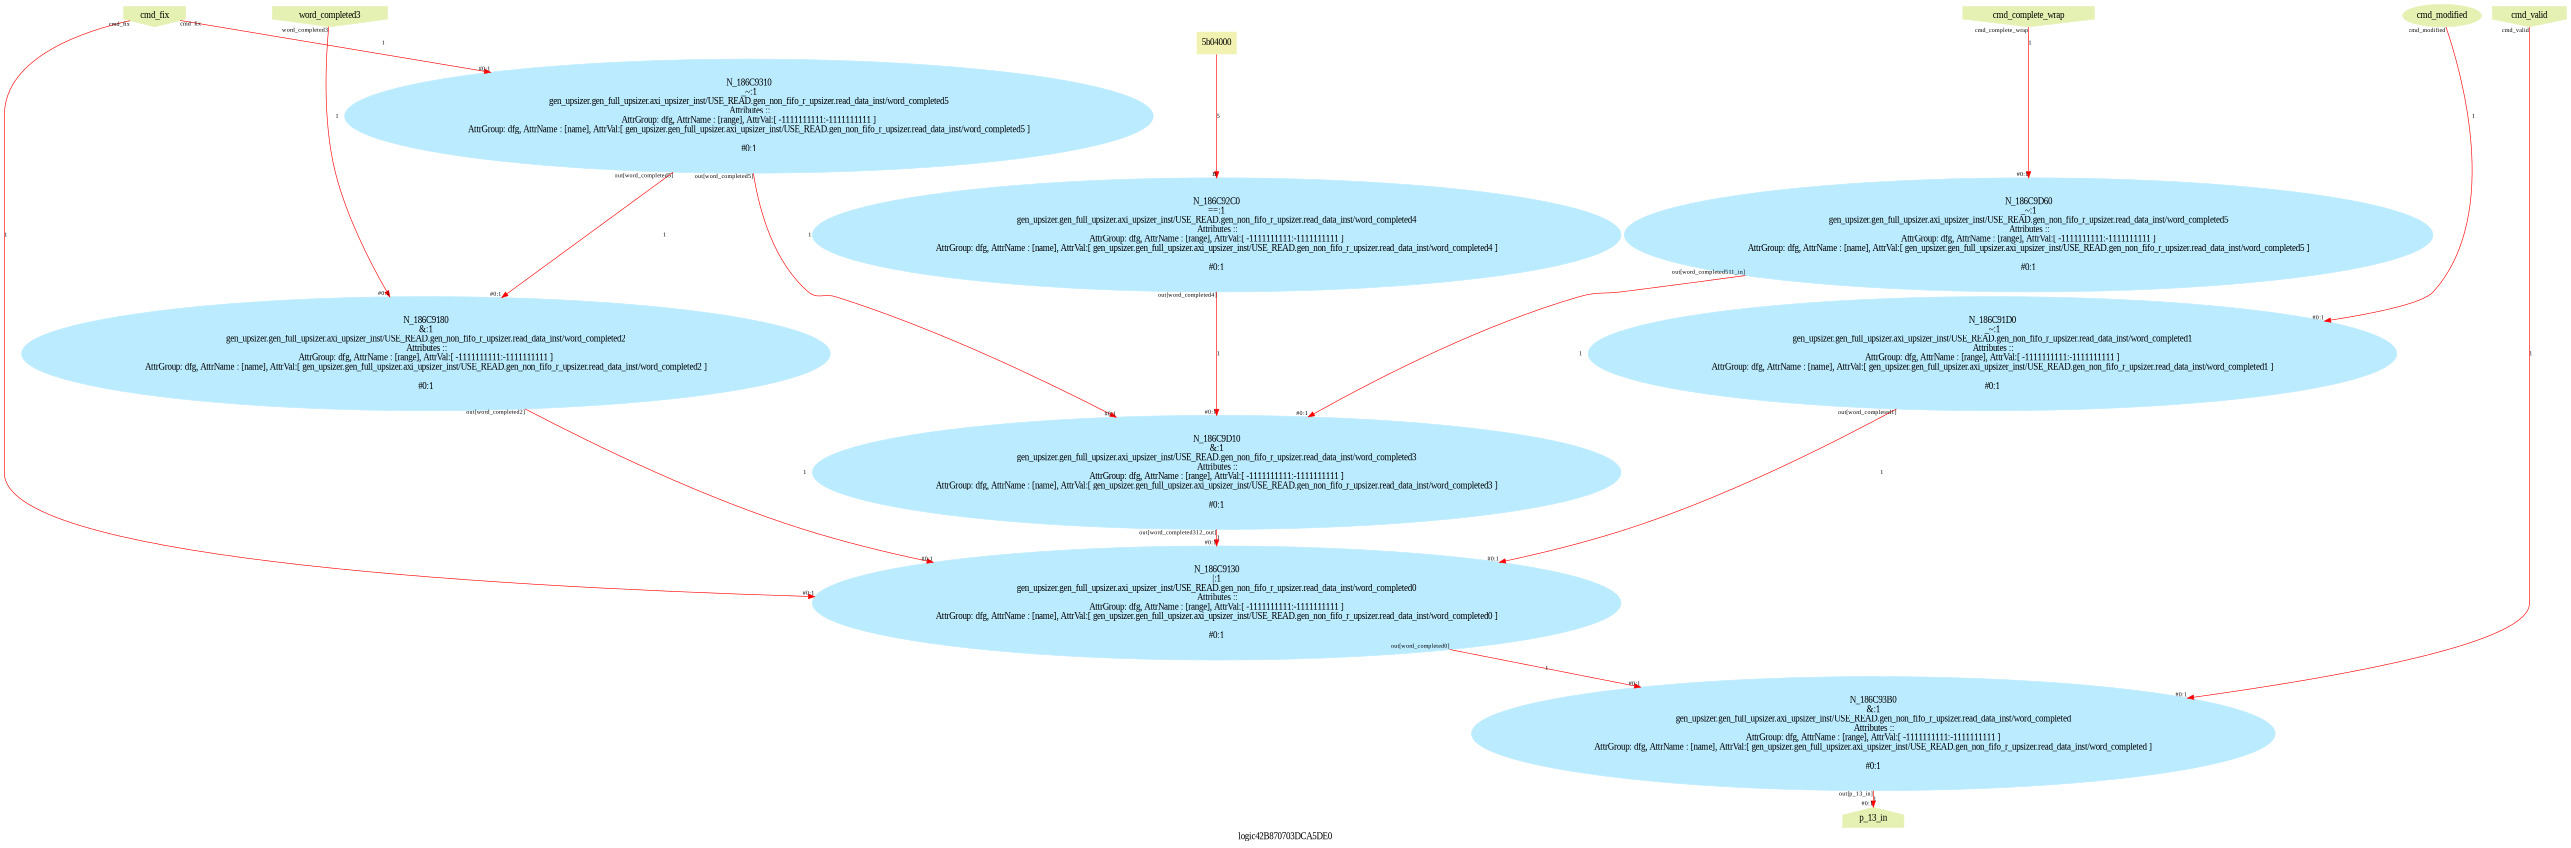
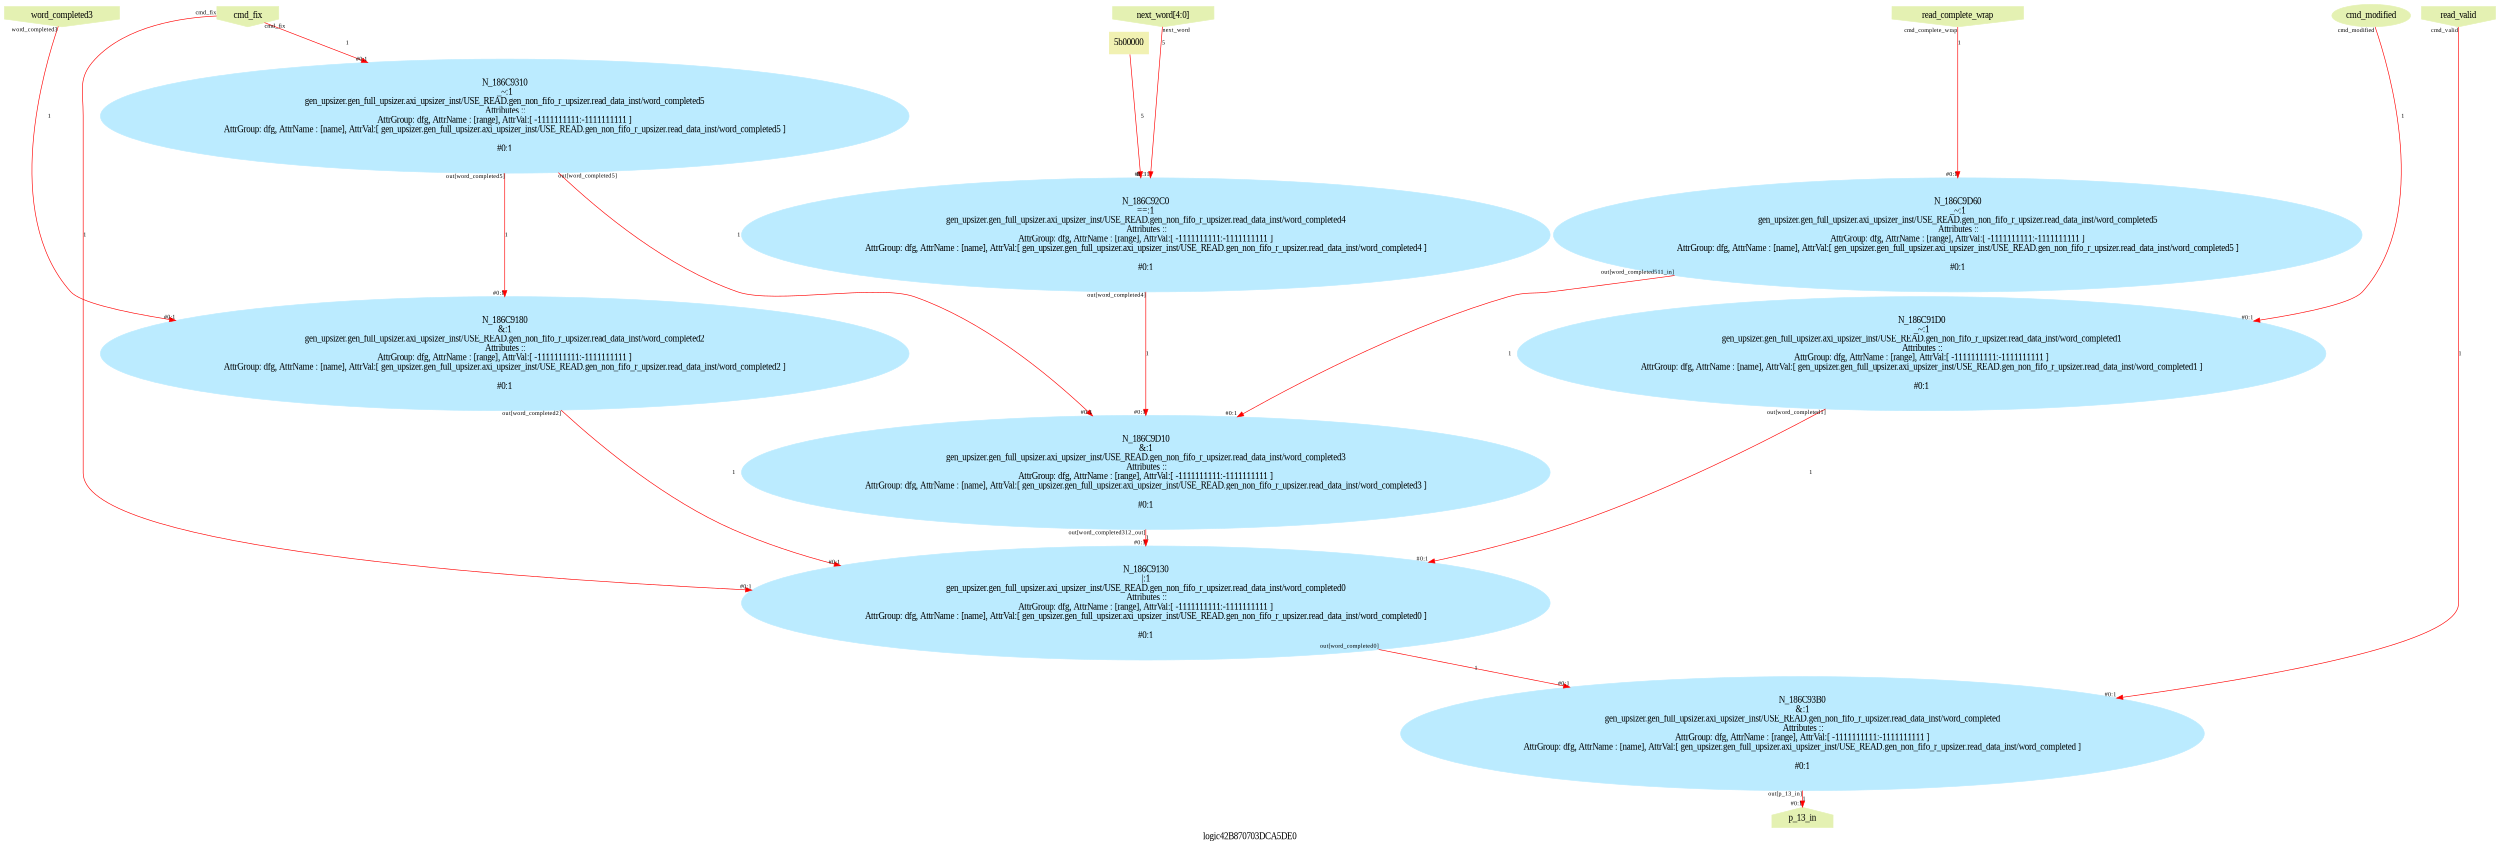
none -> (1163, 16)
(2029, 16) -> (1958, 16)
(2529, 16) -> (2459, 16)
(1217, 43) -> (1129, 43)
